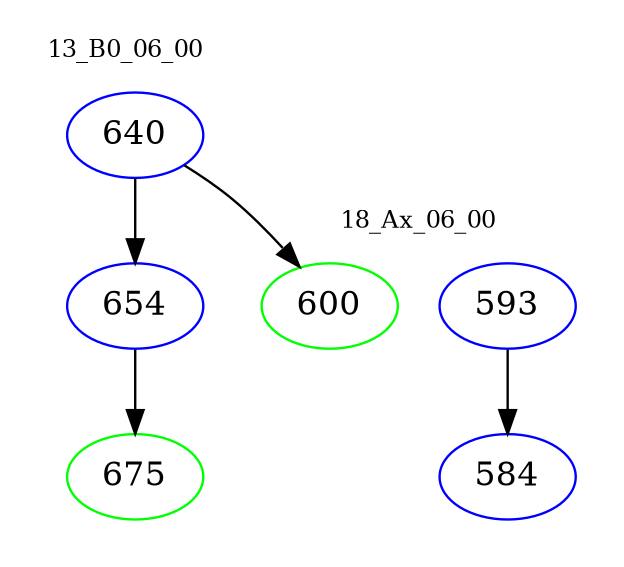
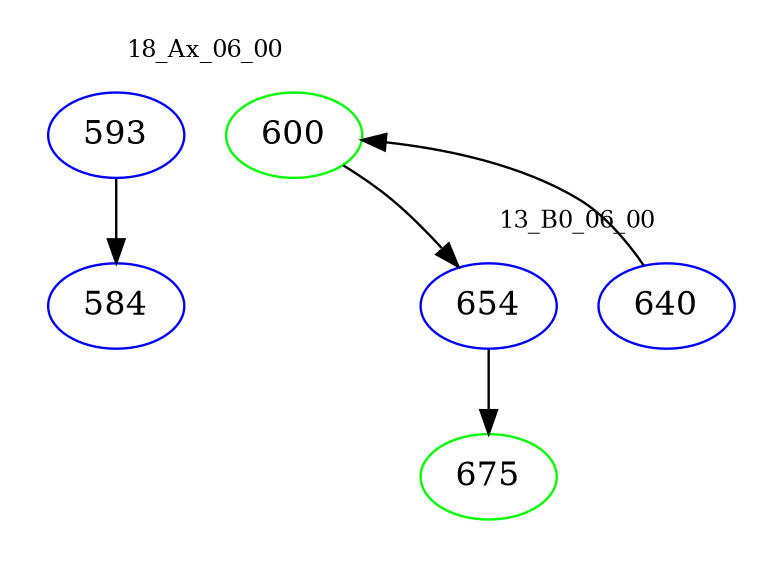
(135, 209) -> (417, 222)
